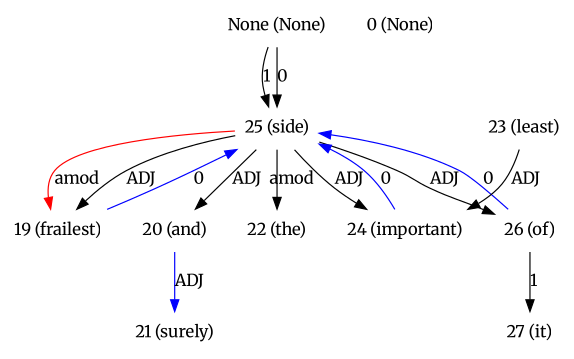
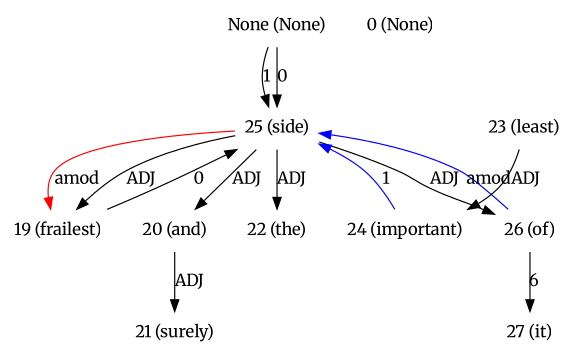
(292, 179) -> (292, 179)
(324, 179) -> none
(386, 179) -> (386, 179)
(489, 179) -> (489, 179)
(167, 183) -> (167, 183)
(175, 276) -> (175, 276)
(534, 282) -> (534, 282)
